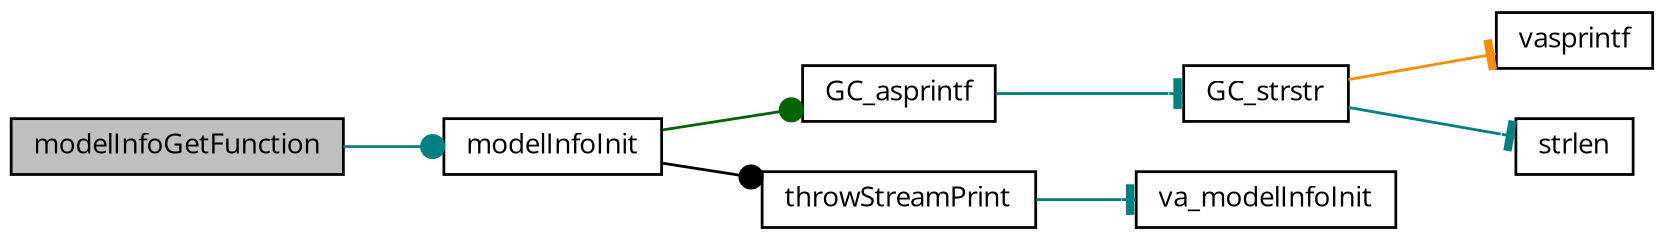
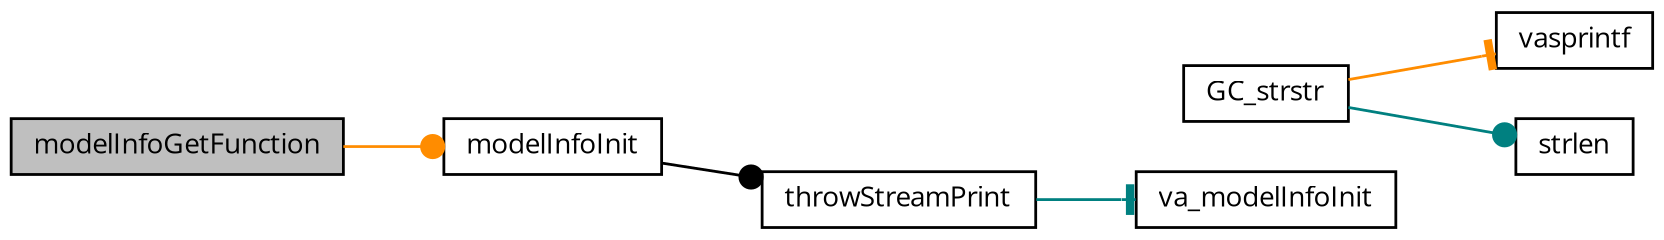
(899, 94) -> none
(1425, 121) -> (1425, 121)
(382, 147) -> (382, 147)
